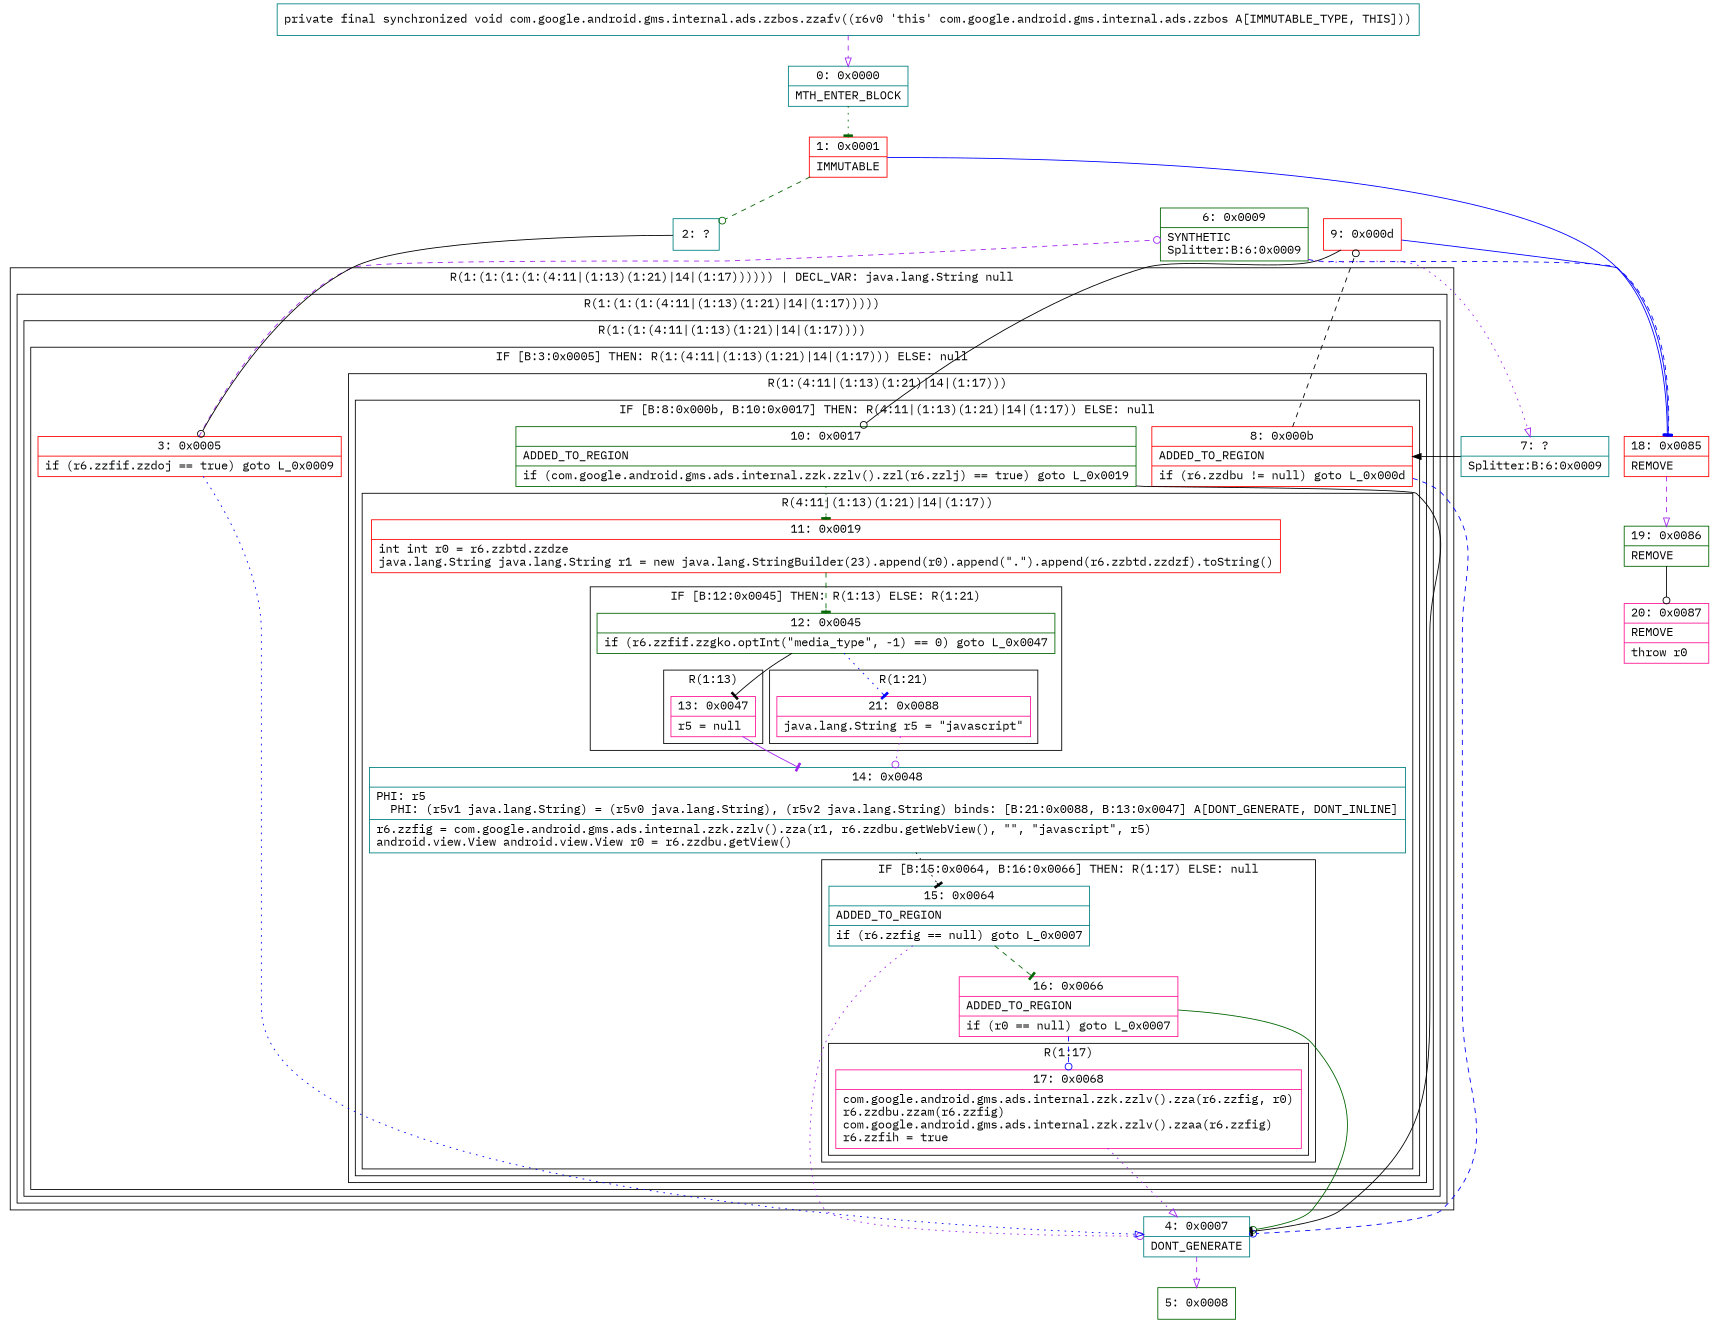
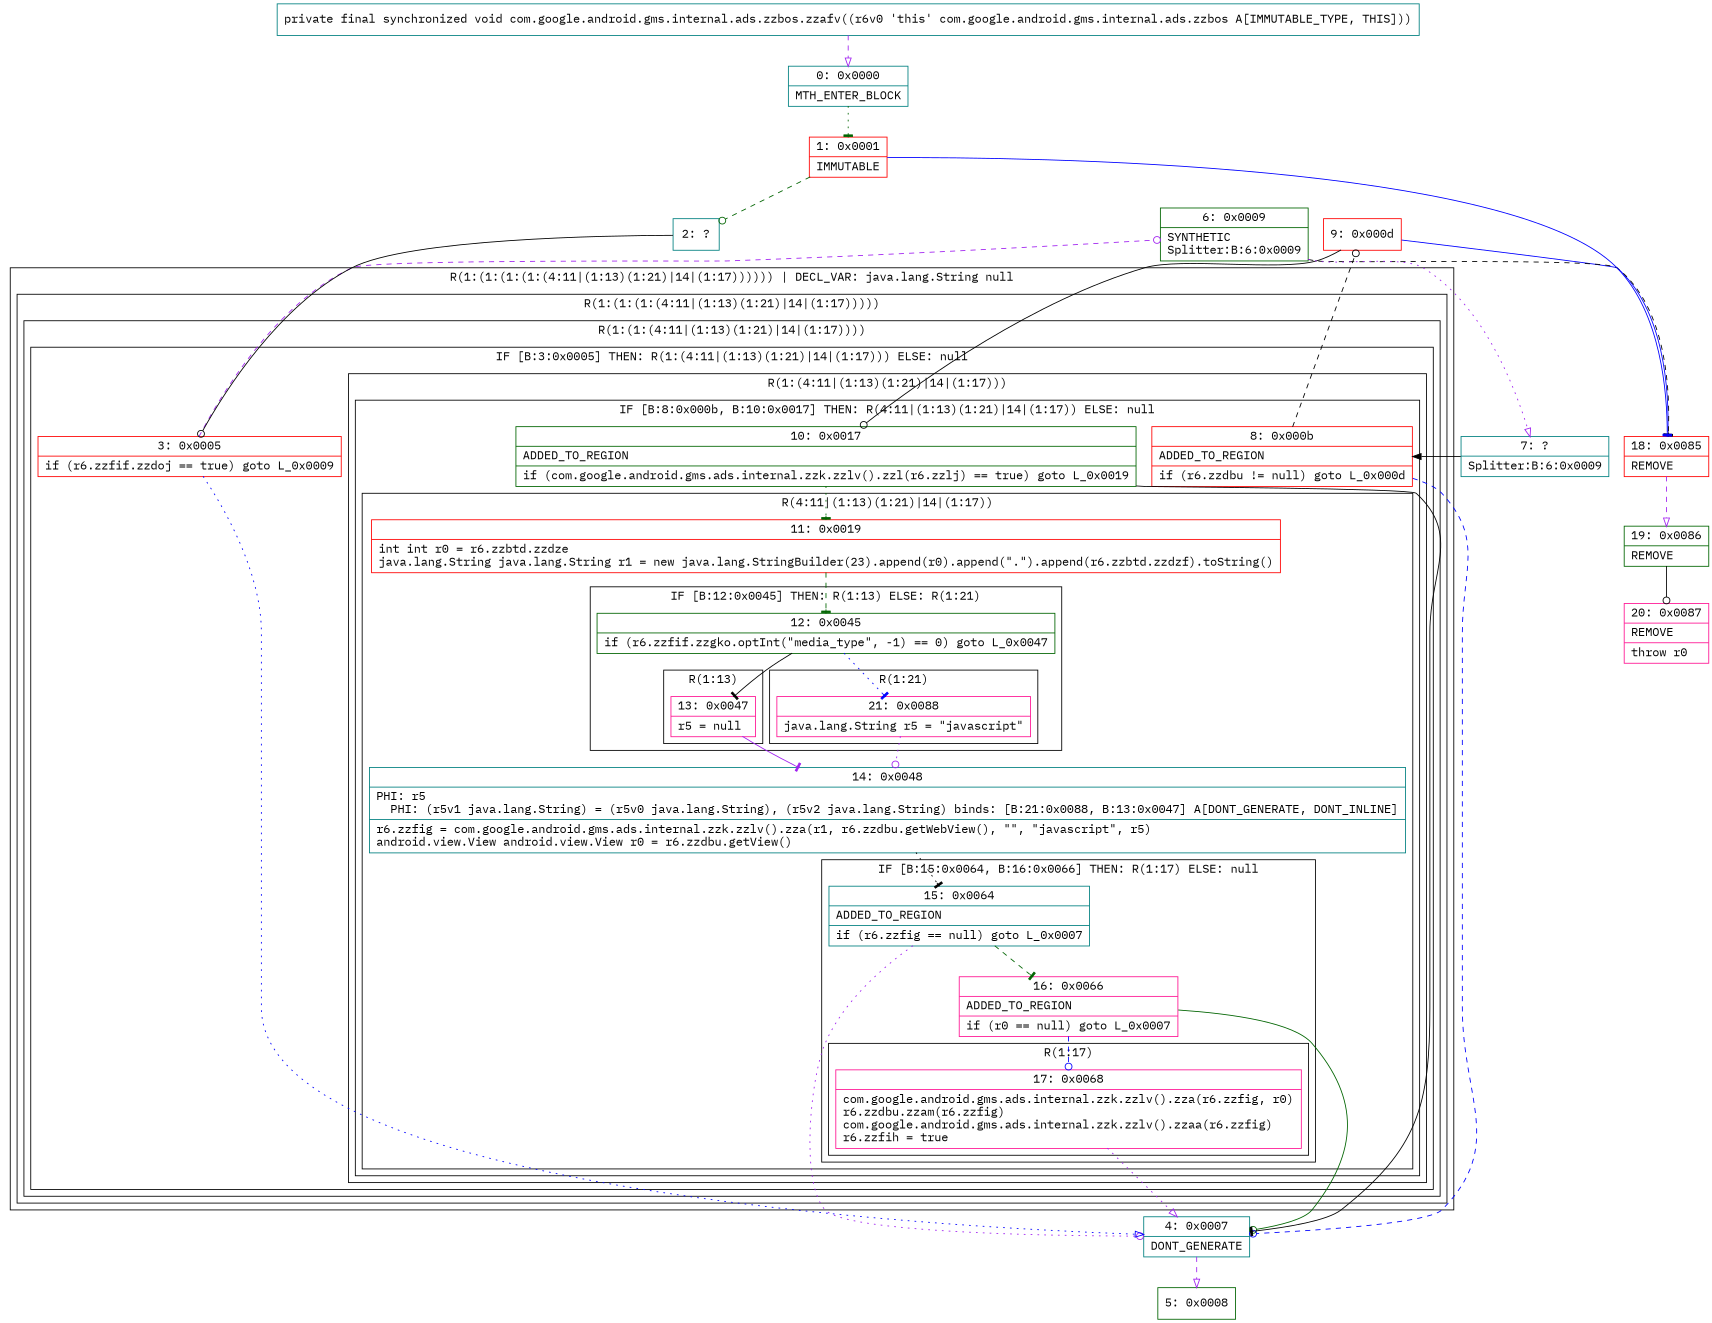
(1528, 262) -> (1528, 262)
